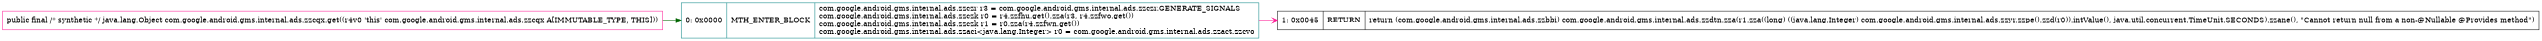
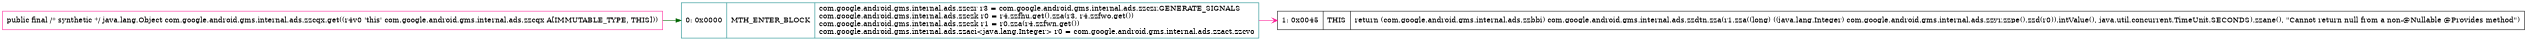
(1344, 20) -> (1337, 20)
